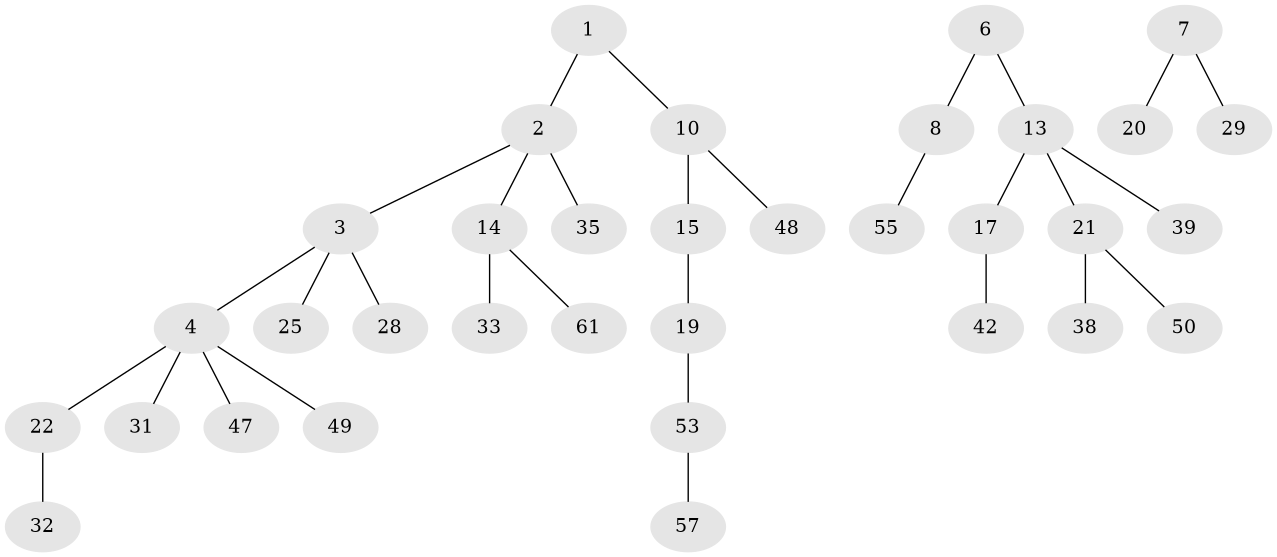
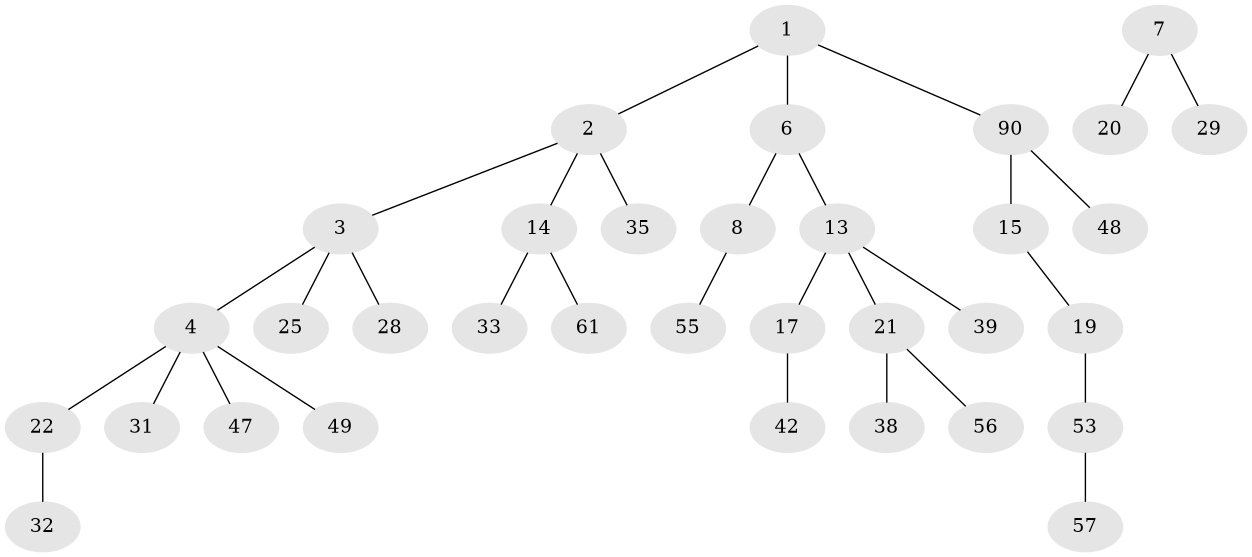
none -> (788, 80)
(688, 130) -> (1011, 130)
(1185, 328) -> (986, 428)
